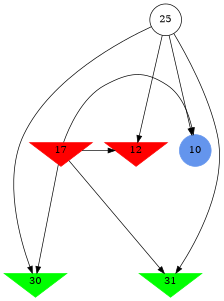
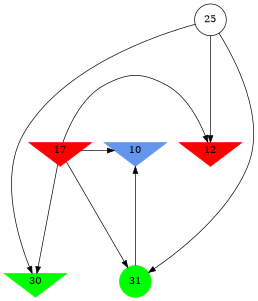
(180, 82) -> (135, 220)
(195, 151) -> (135, 151)
(170, 281) -> (135, 281)
